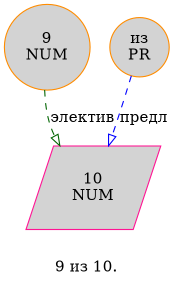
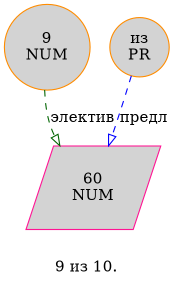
(93, 188) -> (93, 188)
